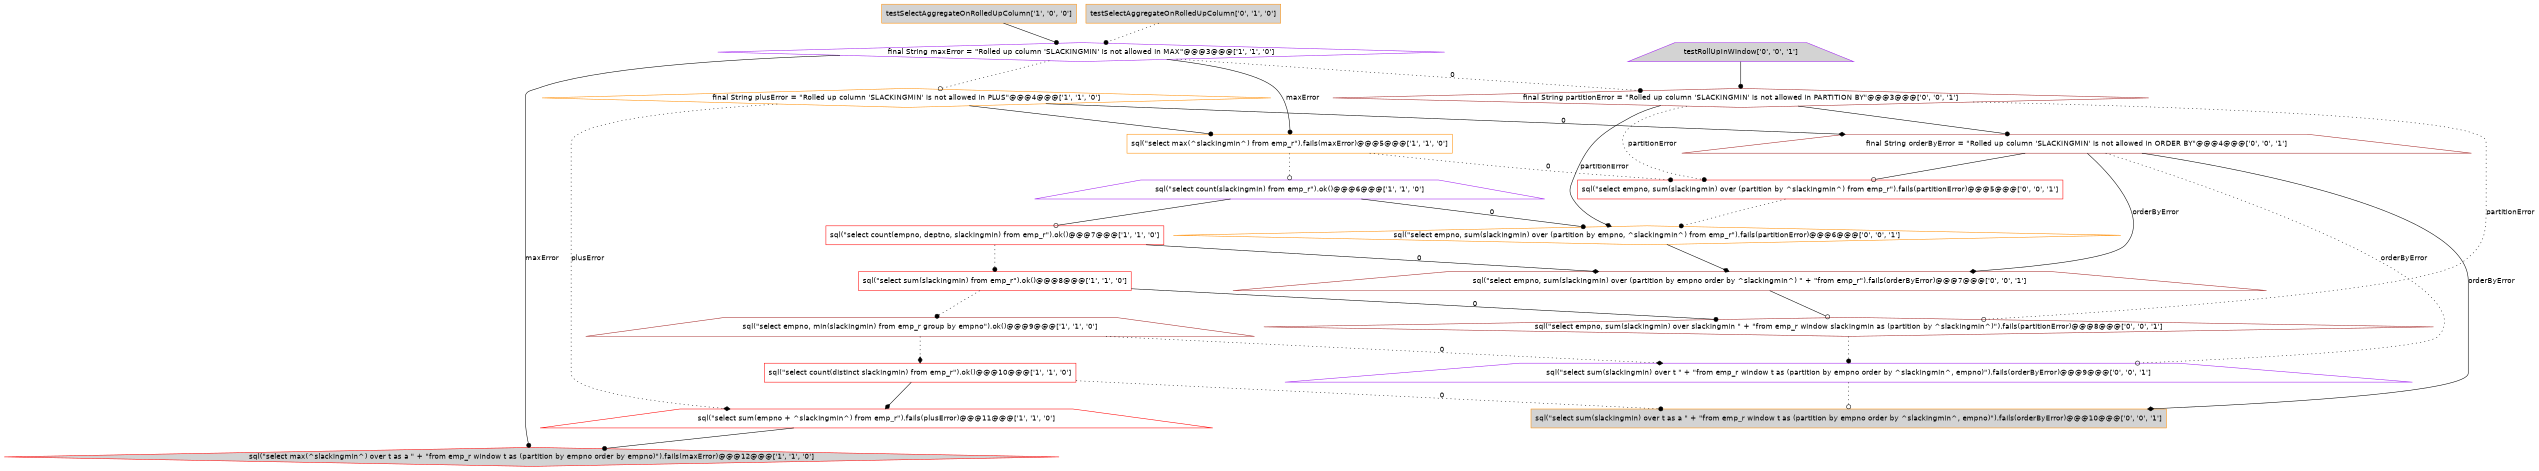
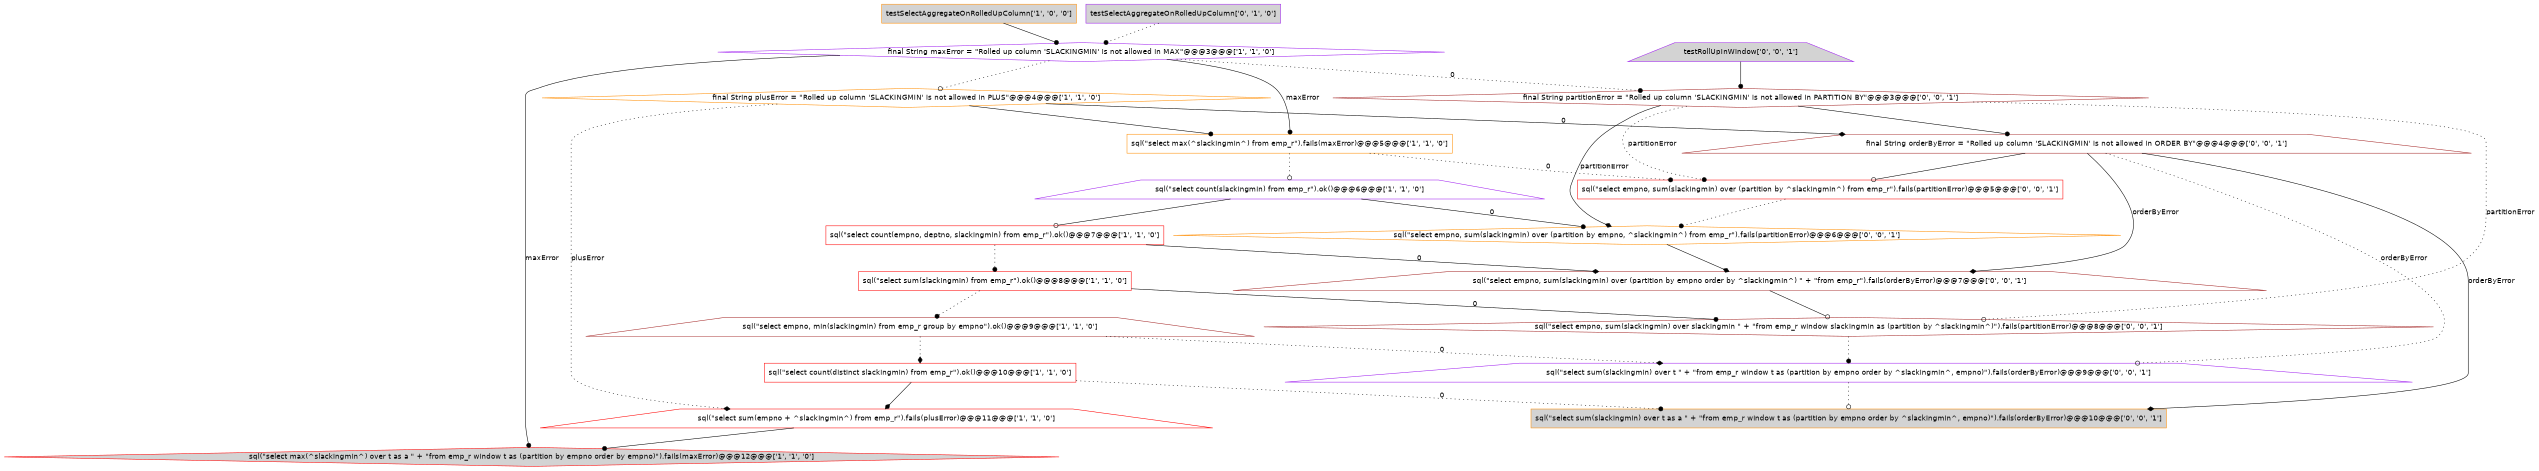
(1183, 14) -> (1183, 14)
